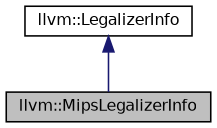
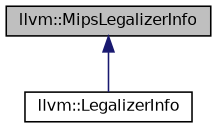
(108, 72) -> (108, 72)
